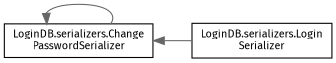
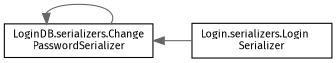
(262, 41) -> (262, 41)
